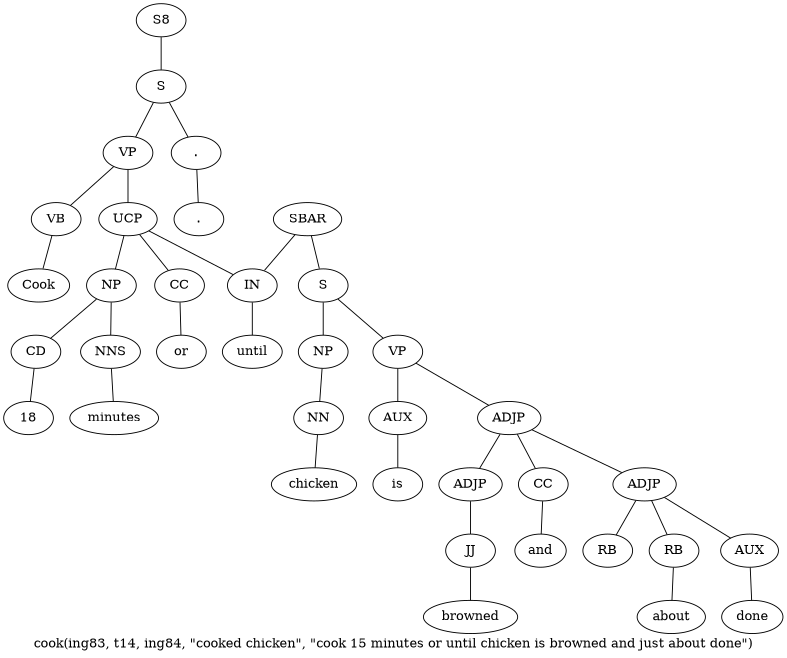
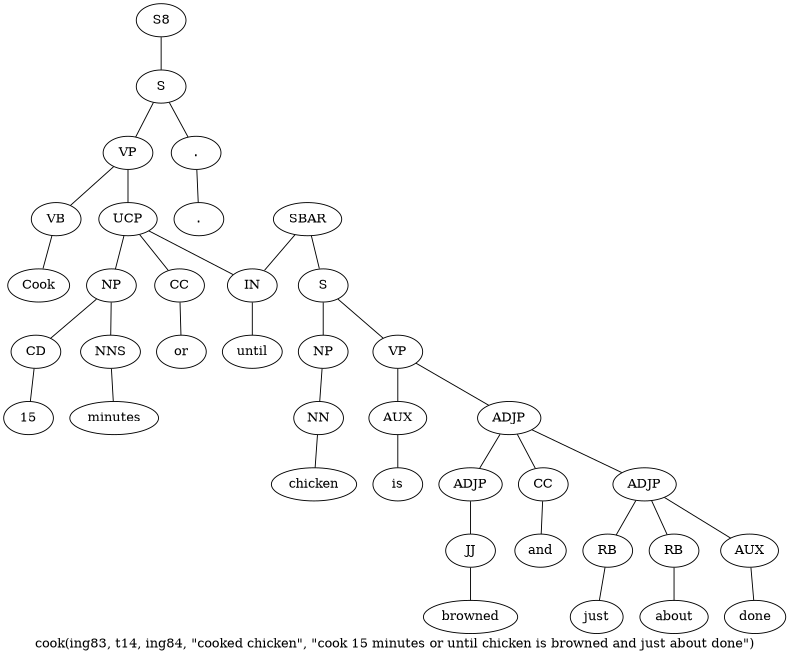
(29, 418) -> (29, 418)
none -> (597, 617)
